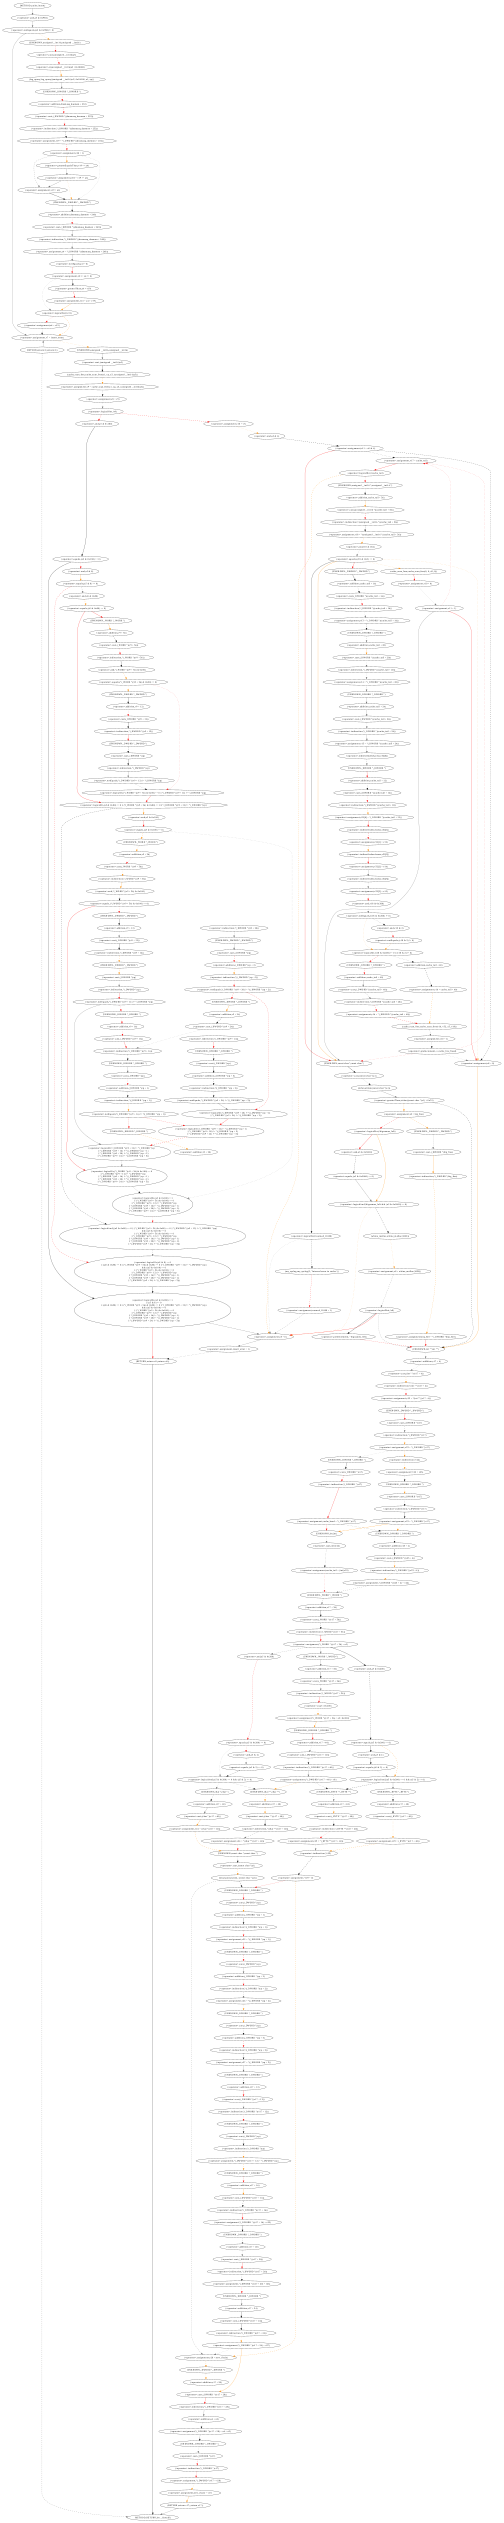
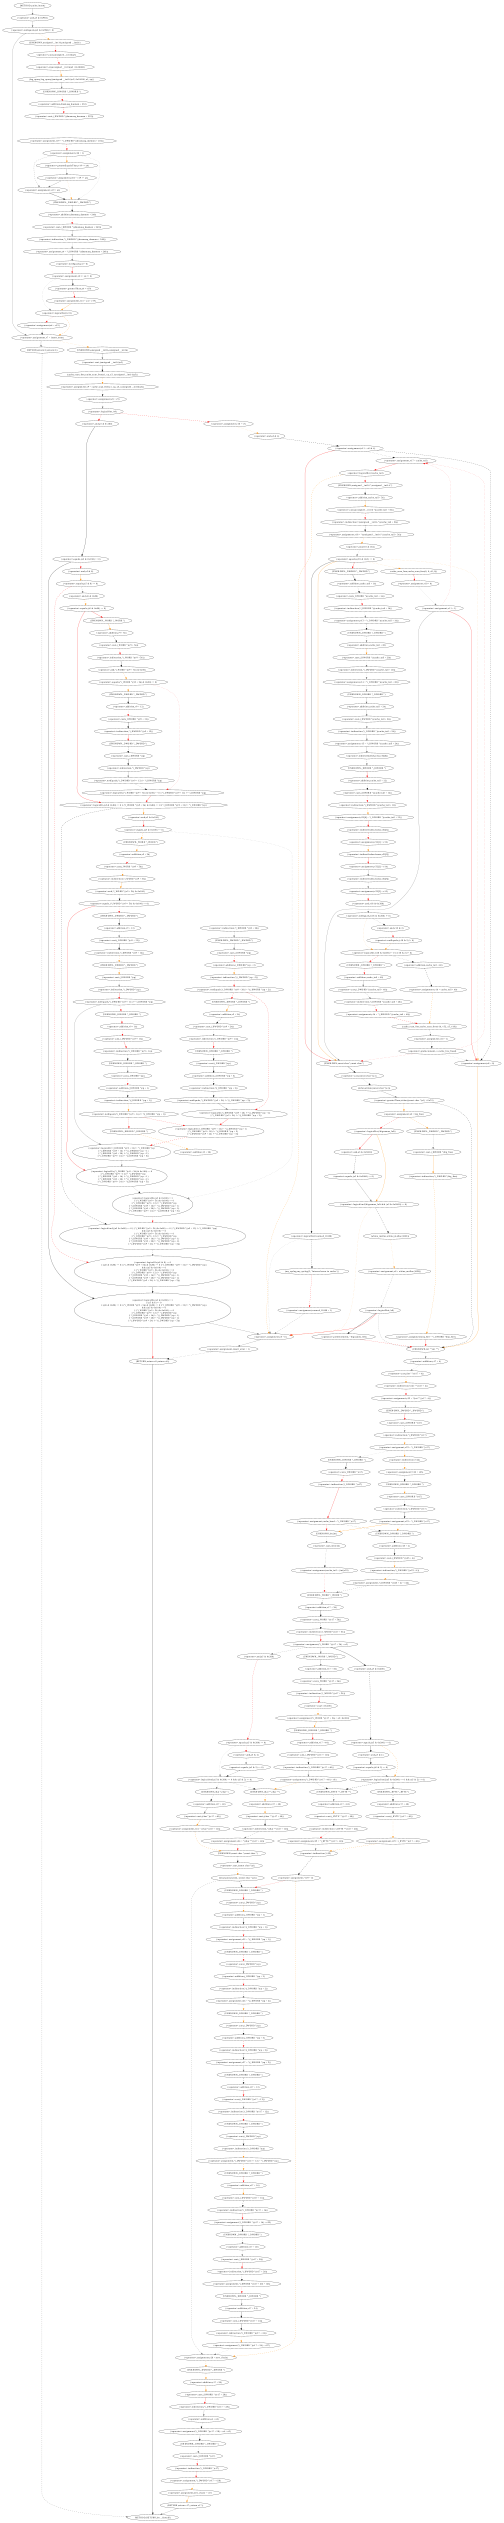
(65, 129) -> none
(43, 345) -> (41, 343)
(170, 1038) -> (214, 1032)
(237, 2373) -> (206, 2388)
